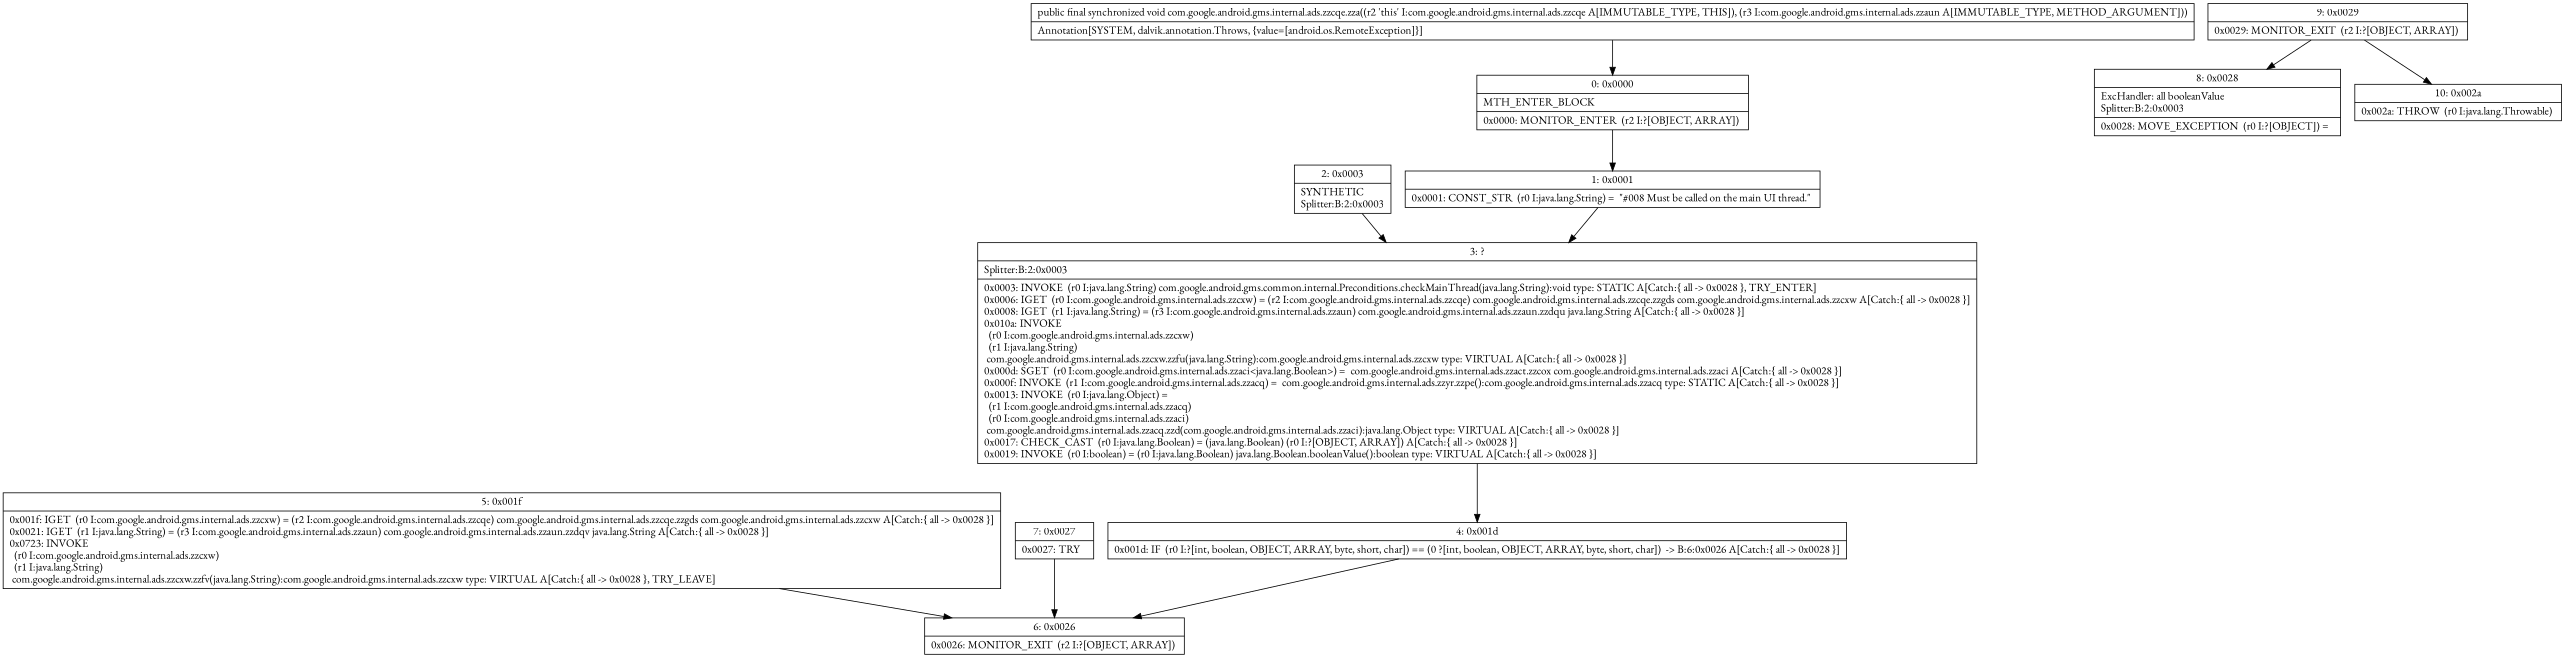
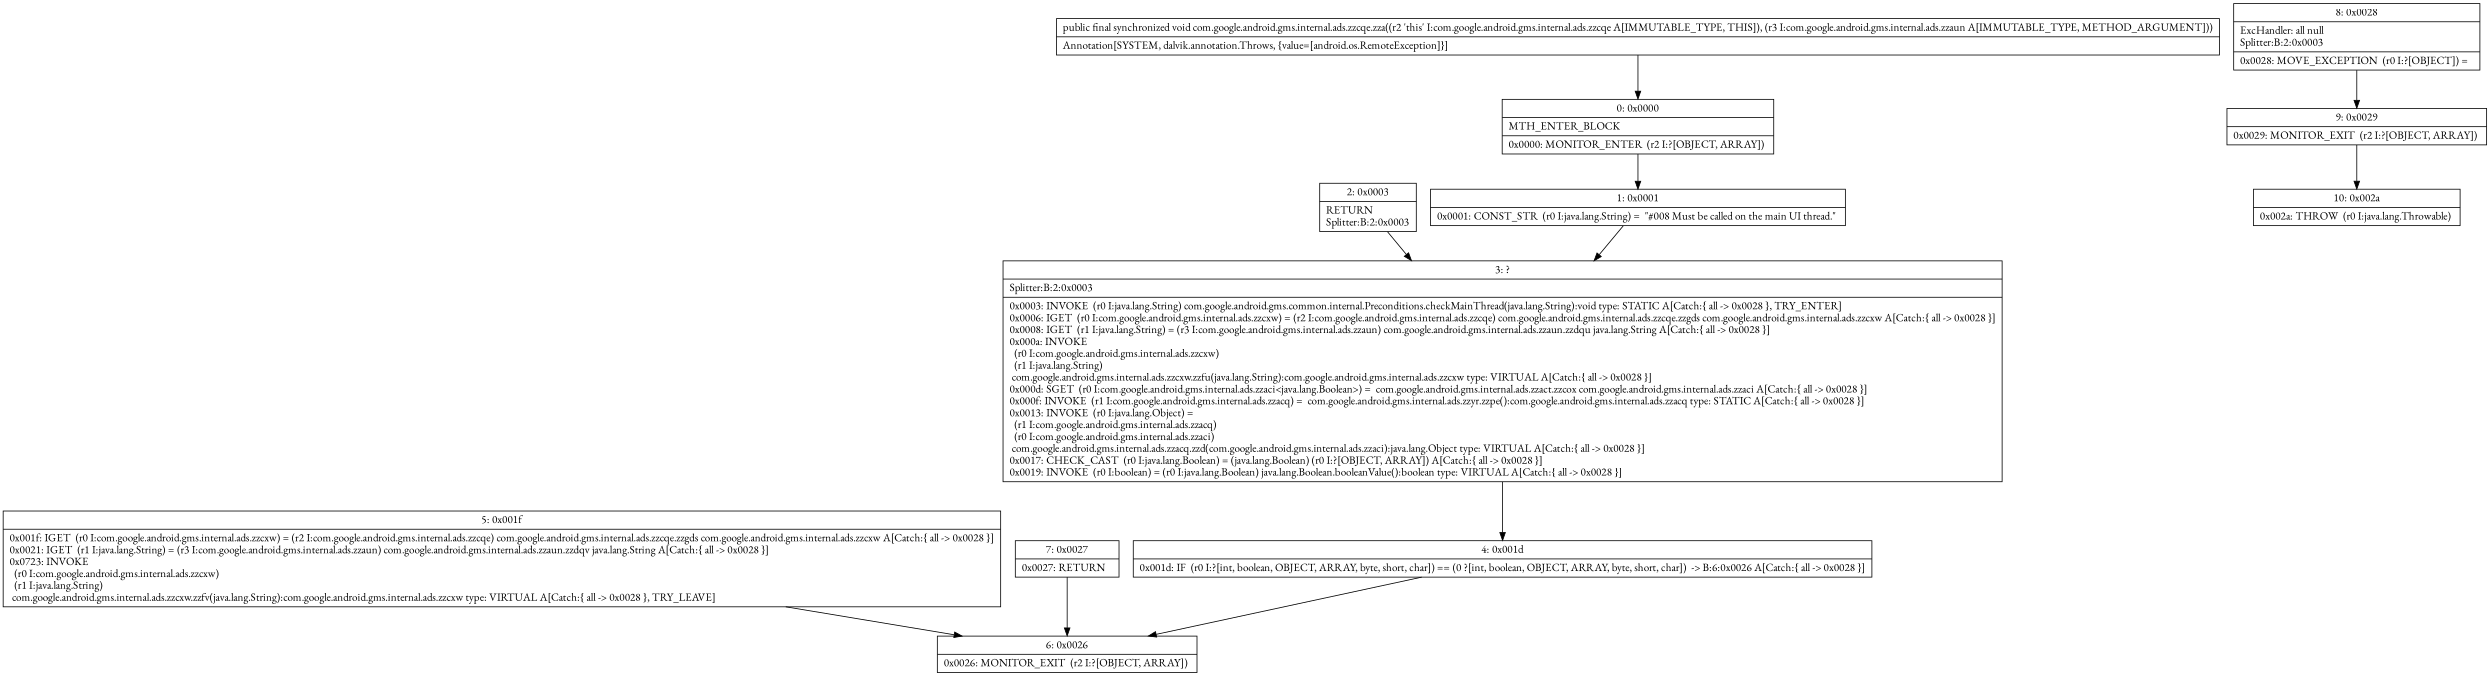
(2292, 52) -> (2357, 85)
(2163, 96) -> (2282, 30)
(1332, 192) -> (1350, 210)
(1026, 323) -> (1051, 342)
(1054, 549) -> (1067, 568)
